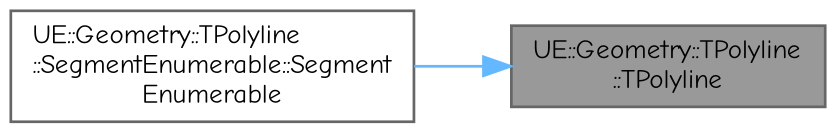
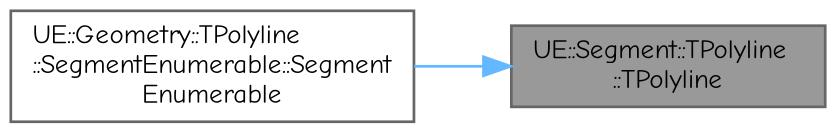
(668, 66) -> (668, 66)
